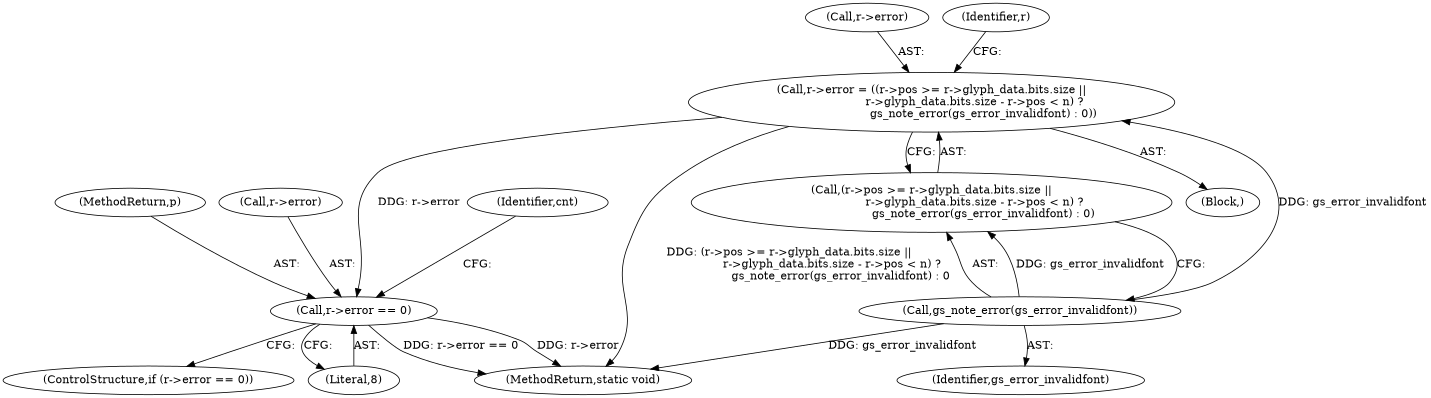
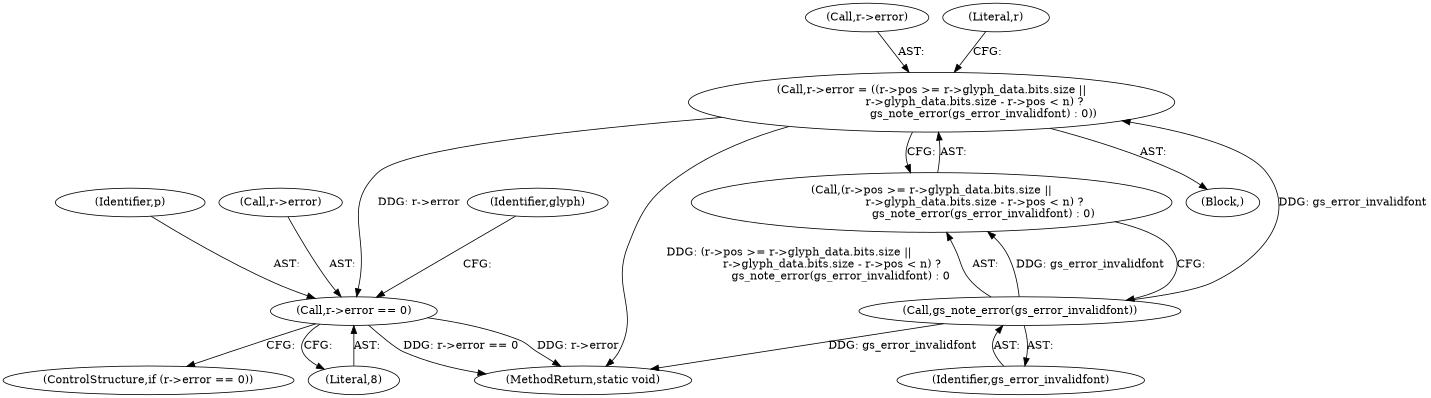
(996, 18) -> (996, 18)
(130, 202) -> (130, 202)
(538, 202) -> (538, 202)
none -> (993, 350)
